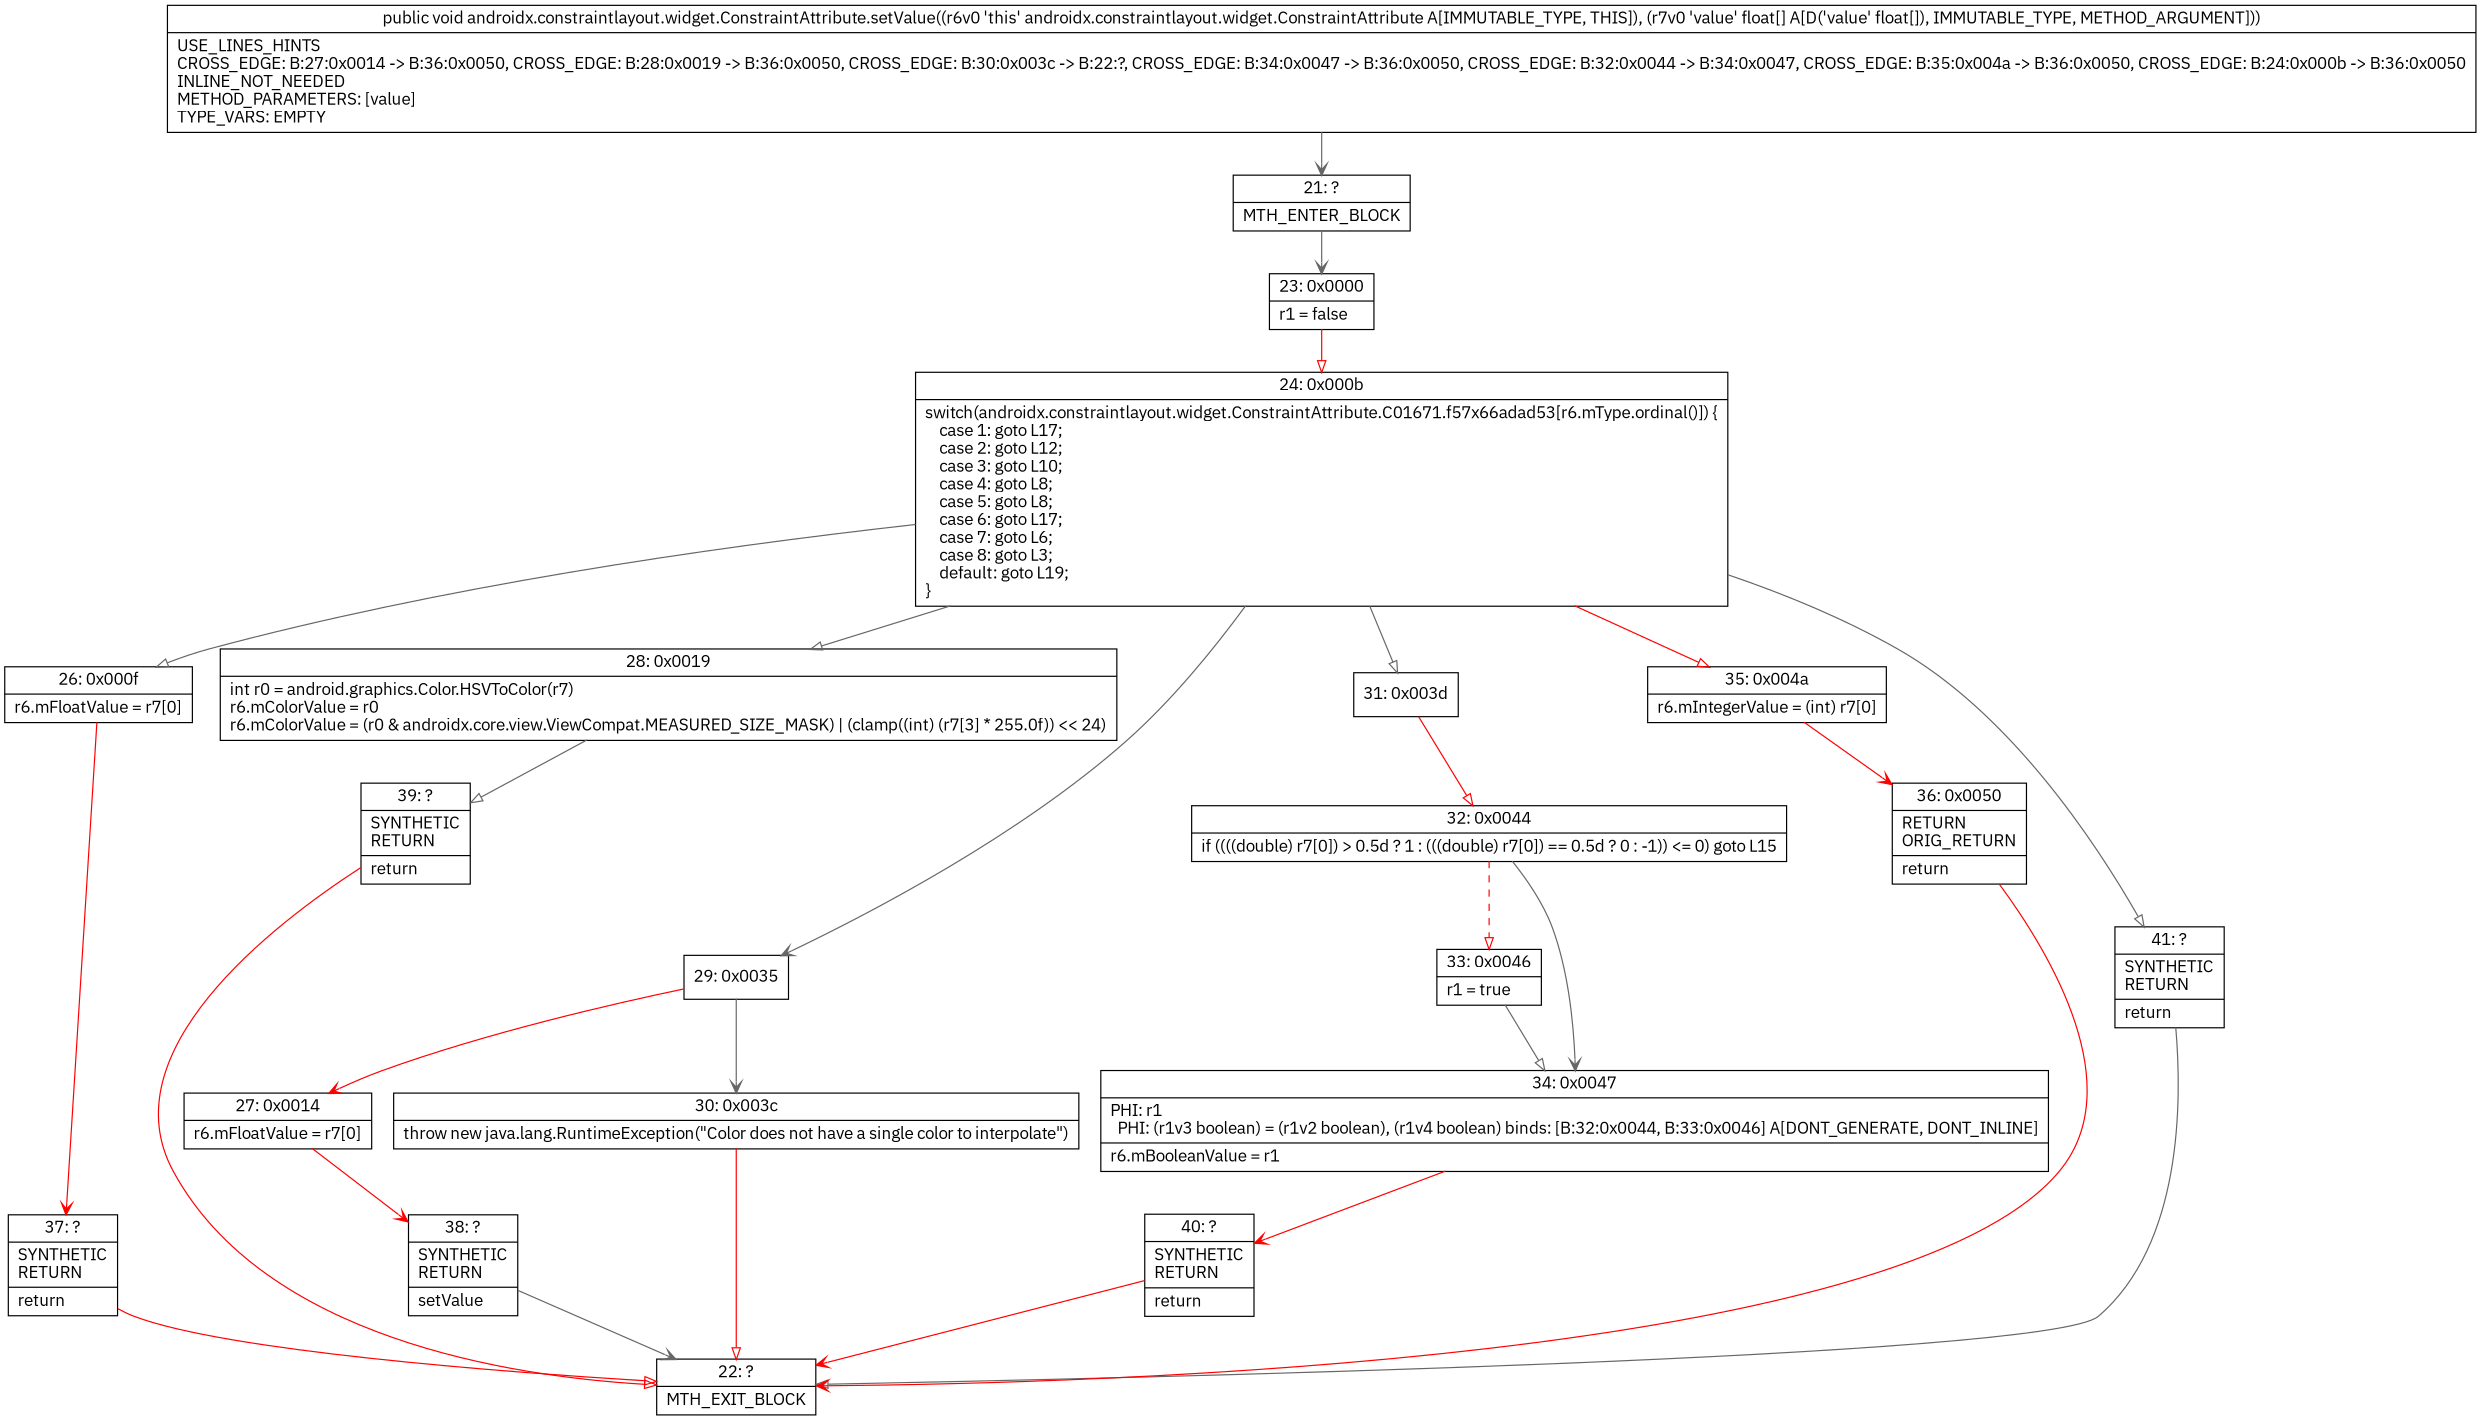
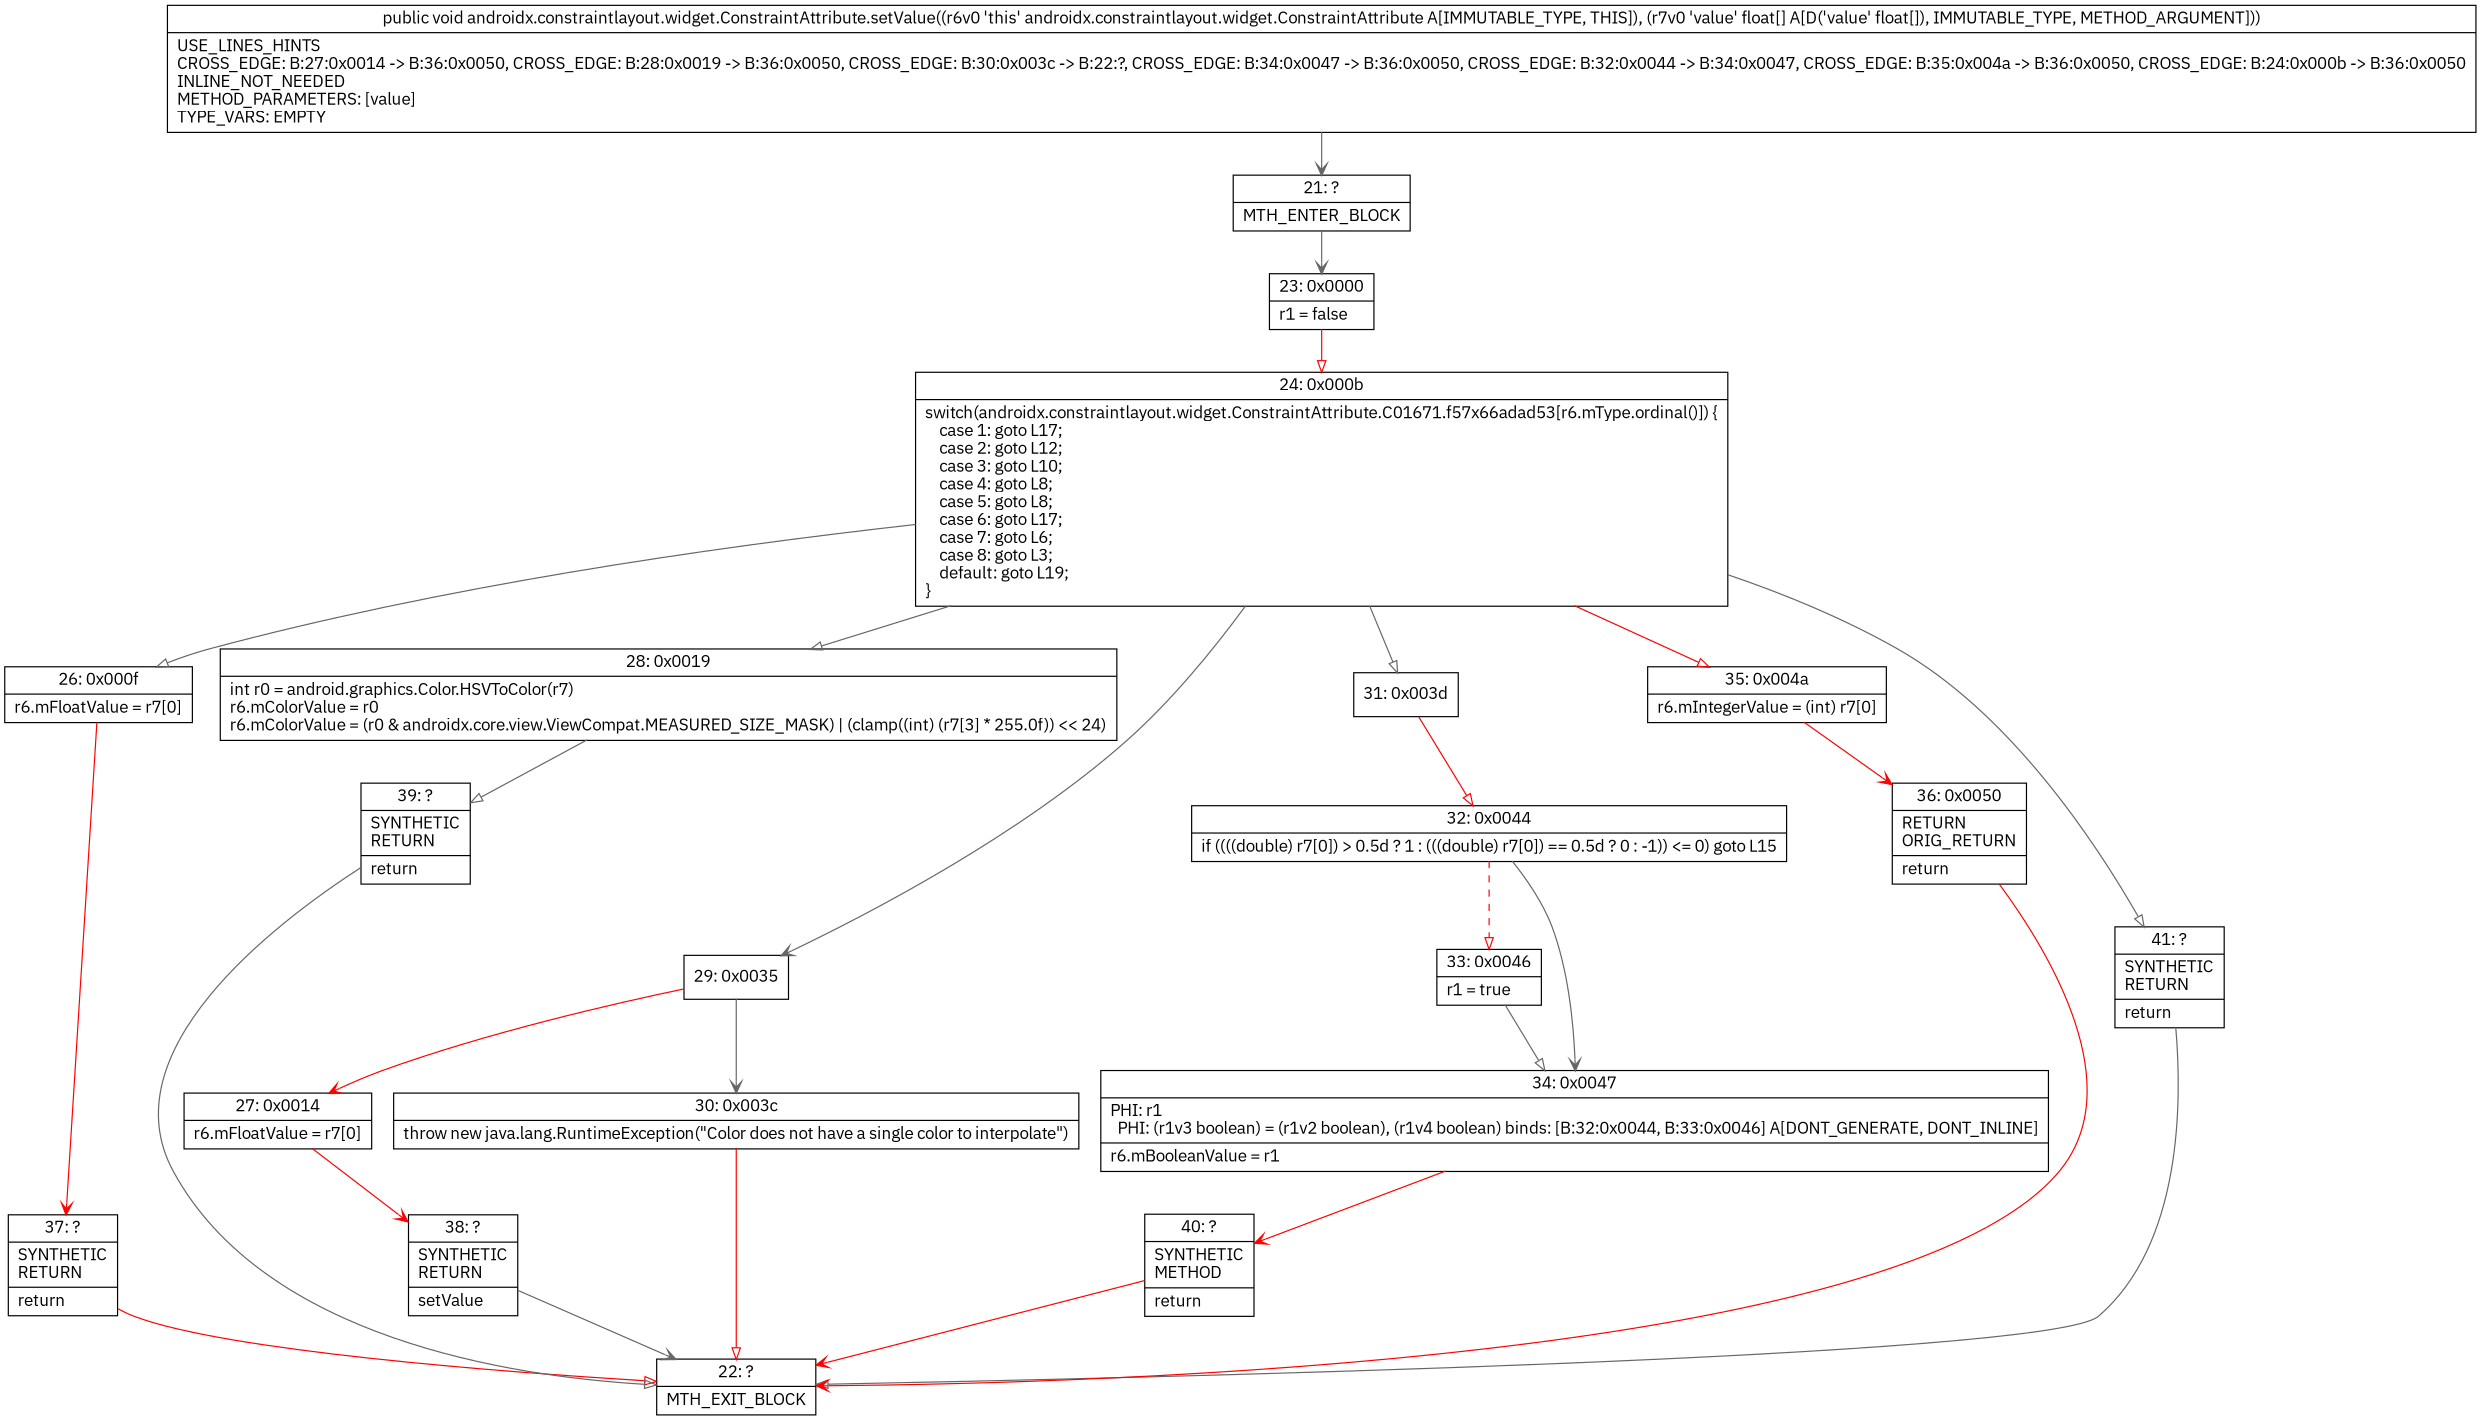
(217, 1231) -> (217, 1231)
(1187, 1273) -> (1189, 1273)
